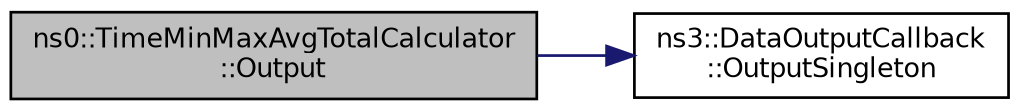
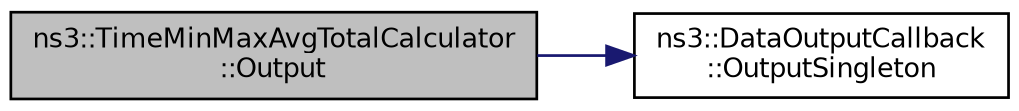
(274, 56) -> (274, 56)
